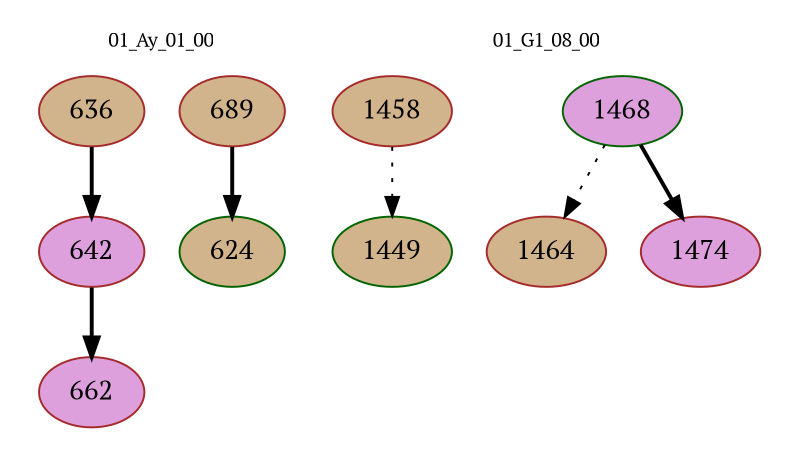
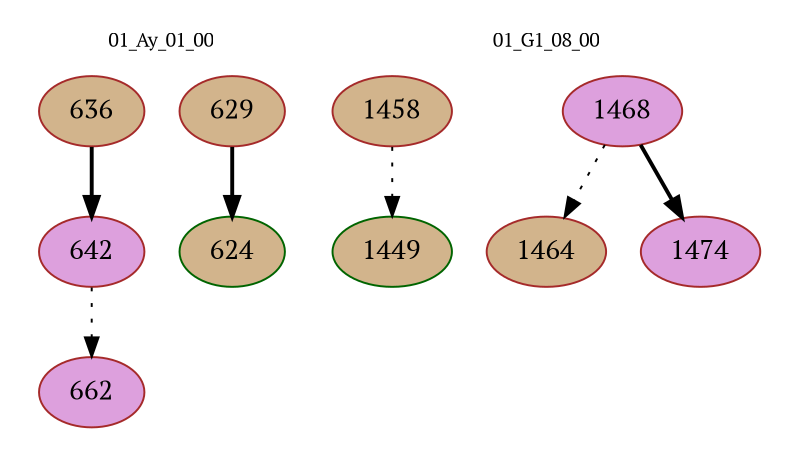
(232, 111) -> (232, 111)
(622, 111) -> (622, 111)
(92, 312) -> (92, 312)
